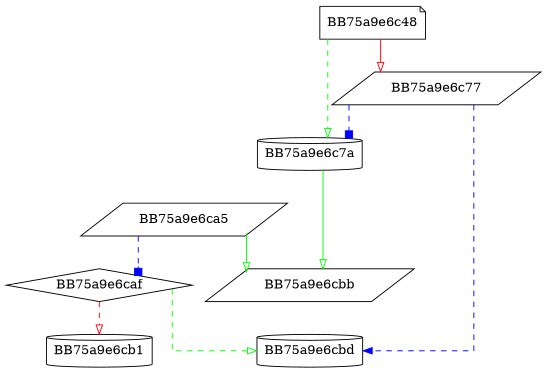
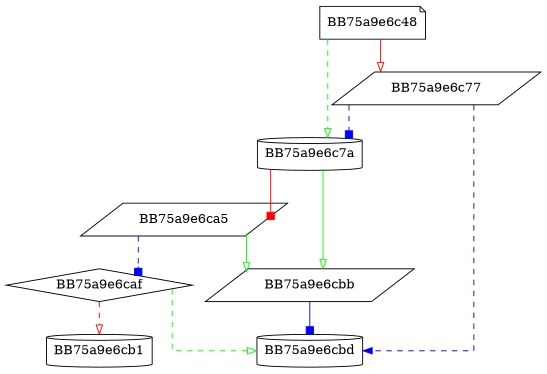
none -> (271, 190)
none -> (310, 313)
